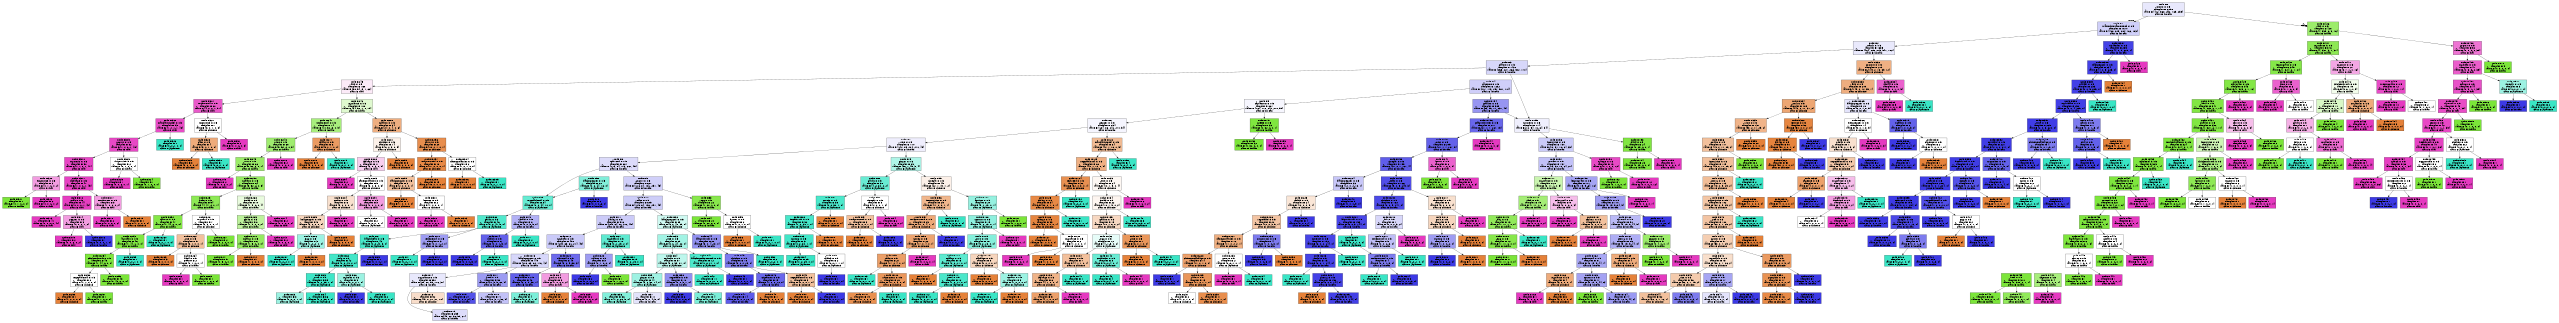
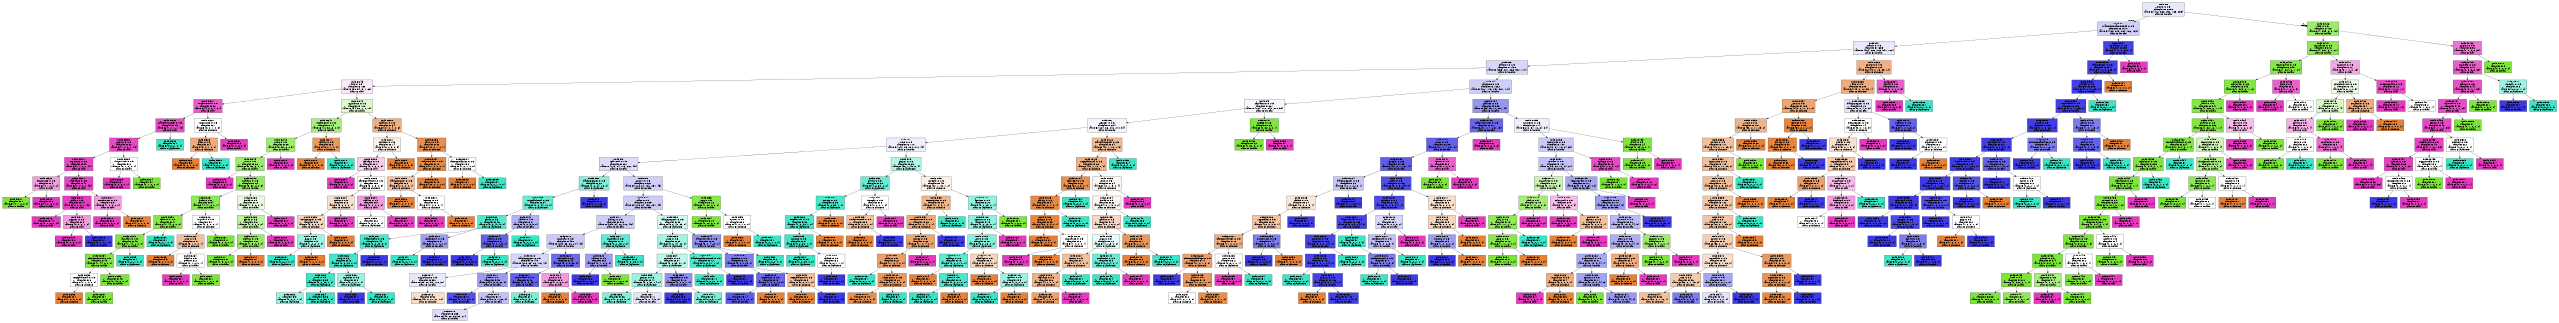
(1520, 95) -> (1499, 76)
(572, 179) -> (607, 173)
(1136, 246) -> (1136, 246)
none -> (2047, 261)
none -> (2077, 298)
(411, 305) -> (472, 306)
